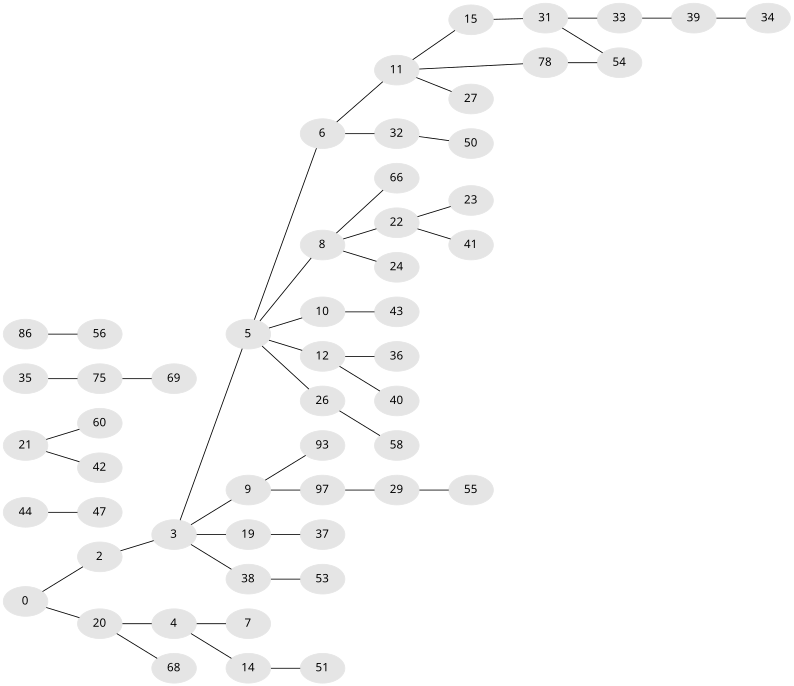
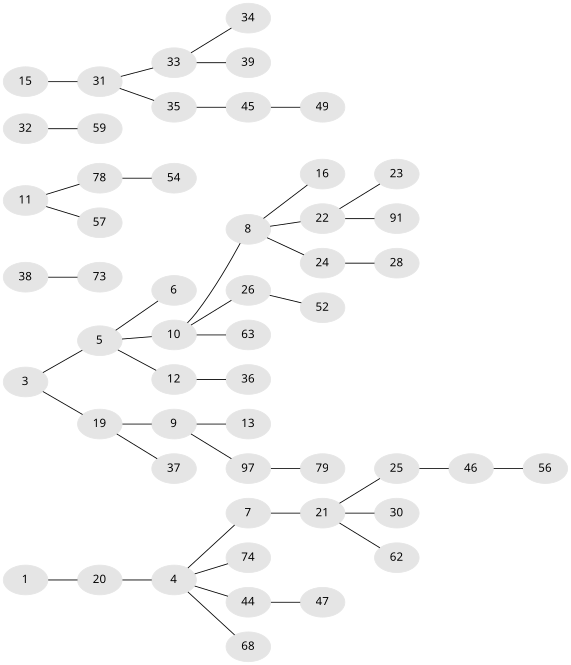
(731, 18) -> (211, 40)
(582, 40) -> (137, 94)
(434, 45) -> none
(471, 99) -> (100, 223)
(360, 102) -> none
(360, 134) -> none
(471, 144) -> (100, 129)
(397, 178) -> (323, 174)
(471, 245) -> (397, 219)
none -> (397, 263)
(286, 289) -> (216, 285)
(397, 312) -> (248, 335)
(26, 334) -> (471, 469)
(286, 368) -> (211, 313)
(100, 379) -> (248, 107)
(174, 379) -> (323, 107)
(397, 401) -> none
(100, 423) -> (397, 513)
(323, 446) -> (248, 424)
(397, 446) -> (323, 308)
(100, 468) -> (397, 558)
none -> (397, 469)
(397, 490) -> (323, 469)
(471, 490) -> none
(211, 512) -> (137, 424)
none -> (286, 513)
(100, 557) -> none
(211, 557) -> none
(323, 579) -> (100, 277)
none -> (211, 591)
(26, 601) -> (26, 580)
(137, 646) -> (211, 613)
(248, 668) -> (248, 558)
(323, 668) -> none
